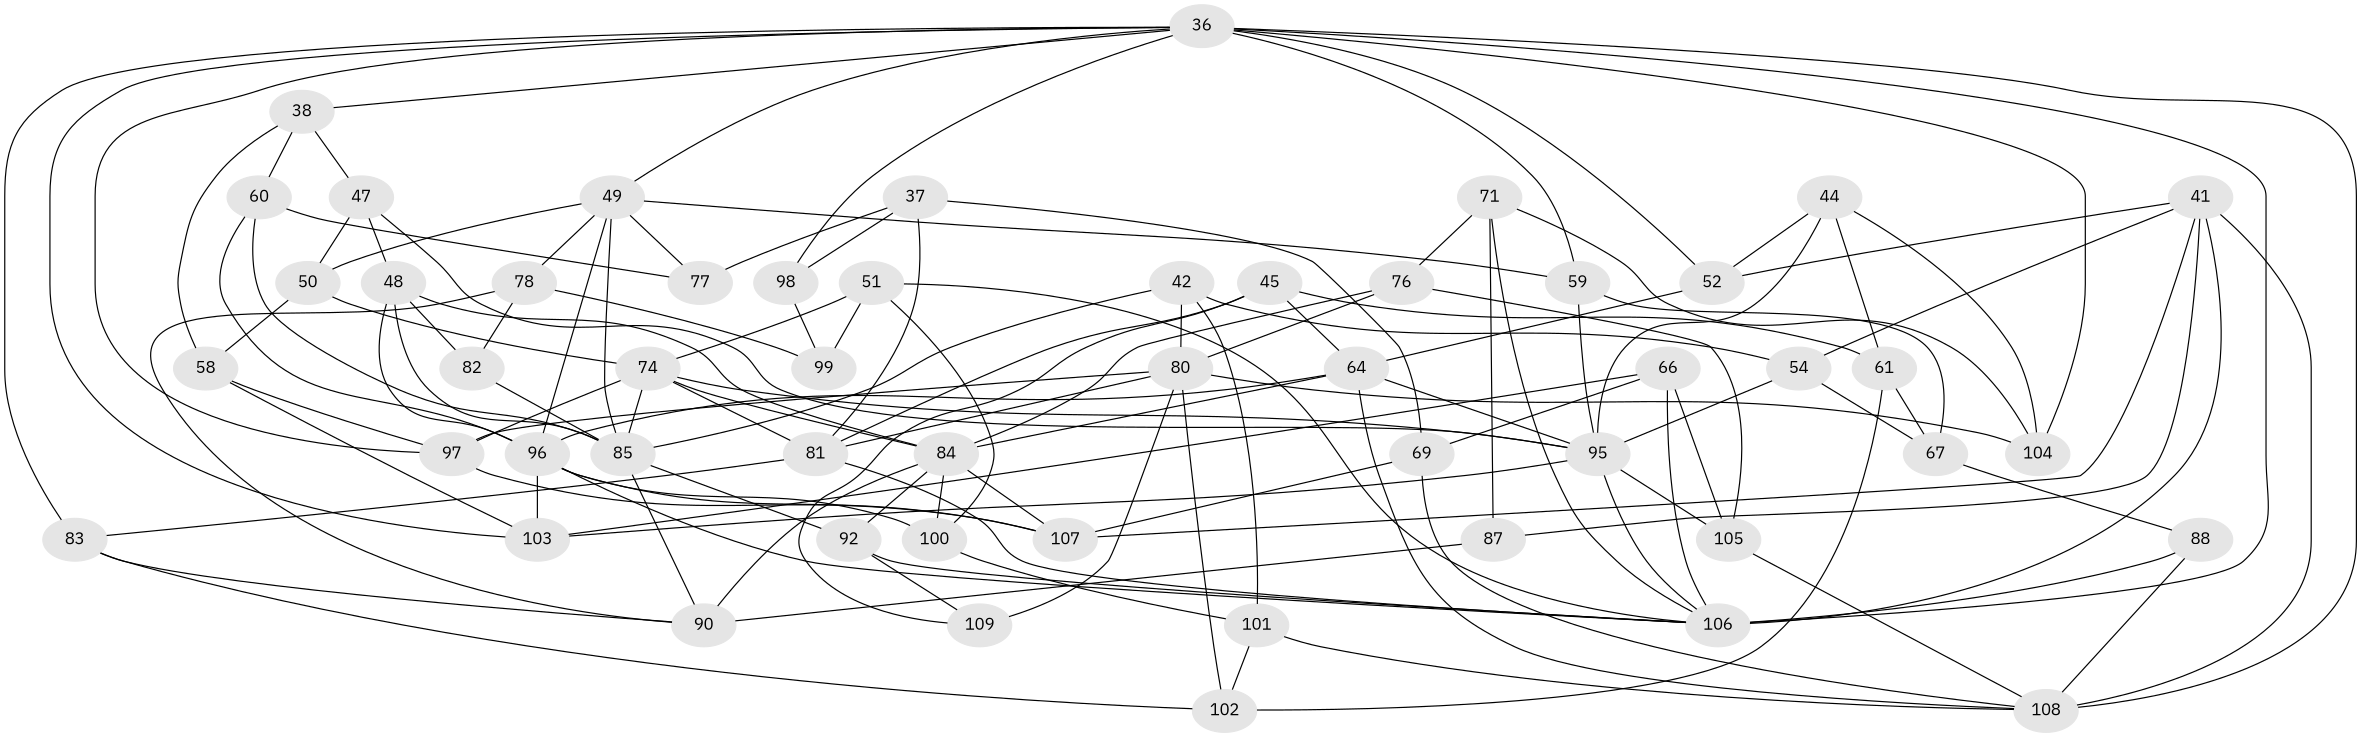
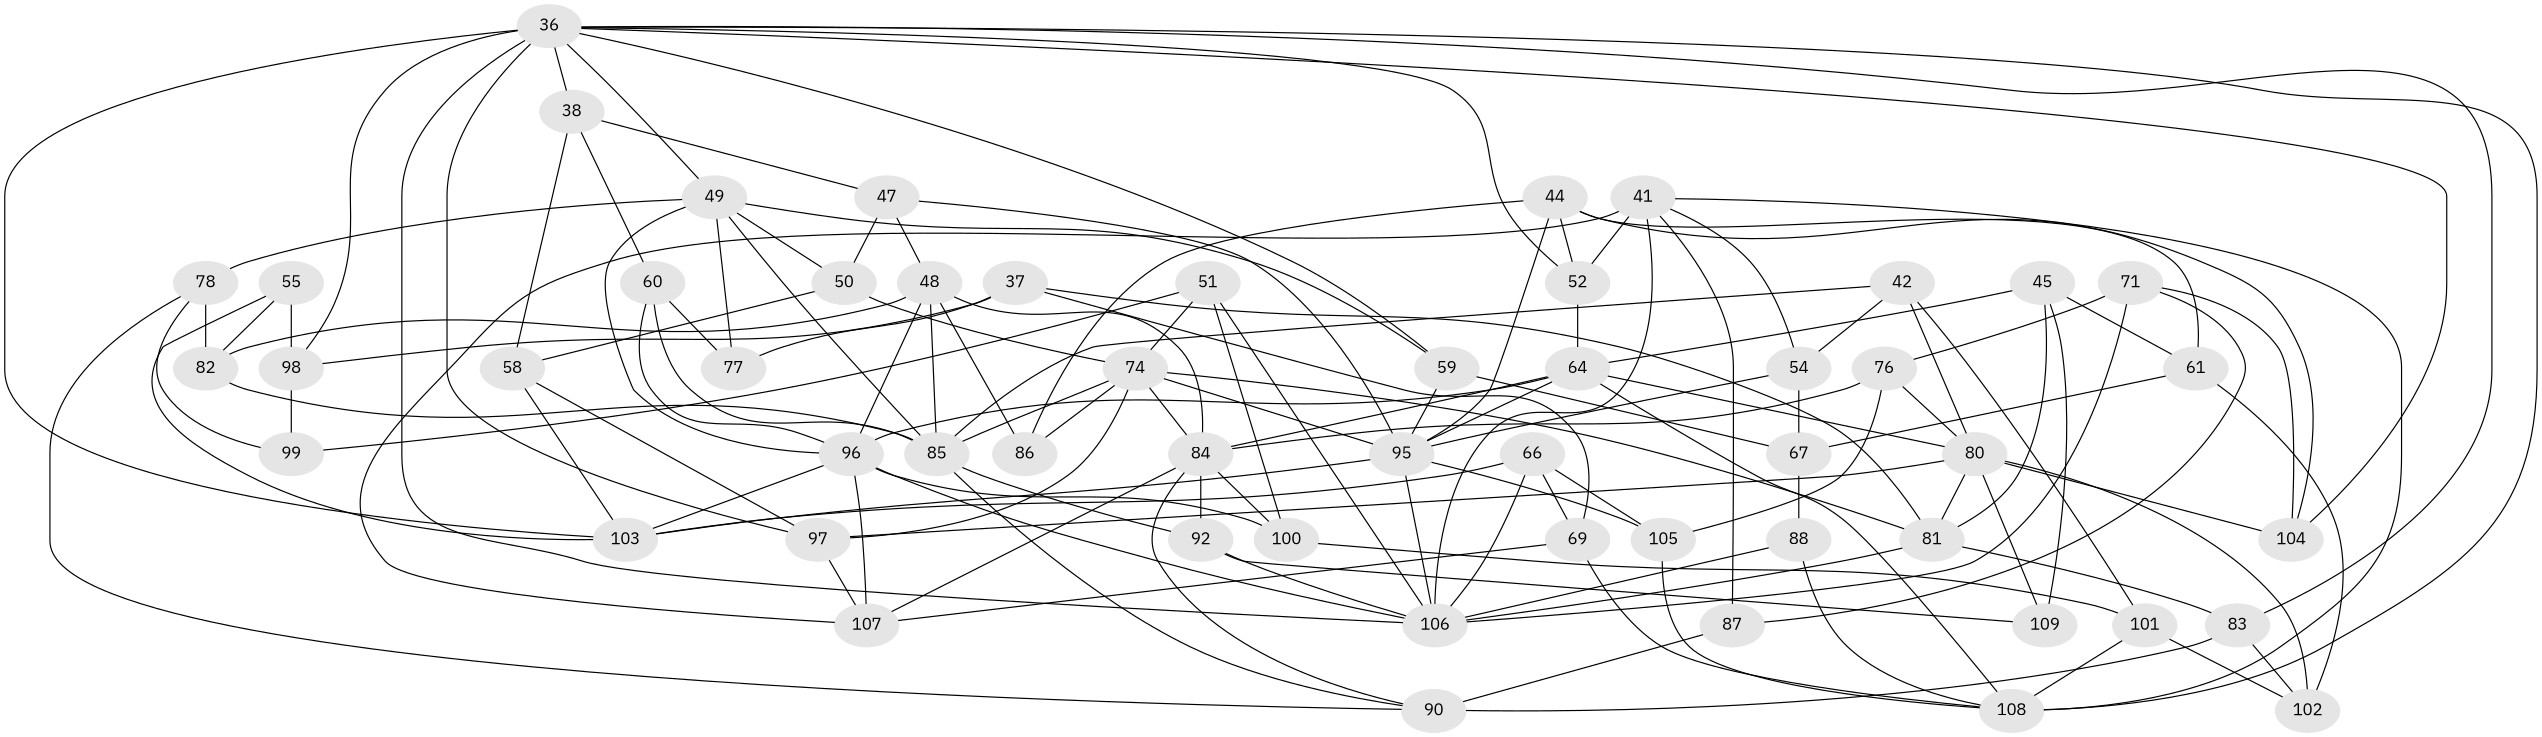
none -> (291, 283)
none -> (1785, 413)
none -> (1025, 454)
